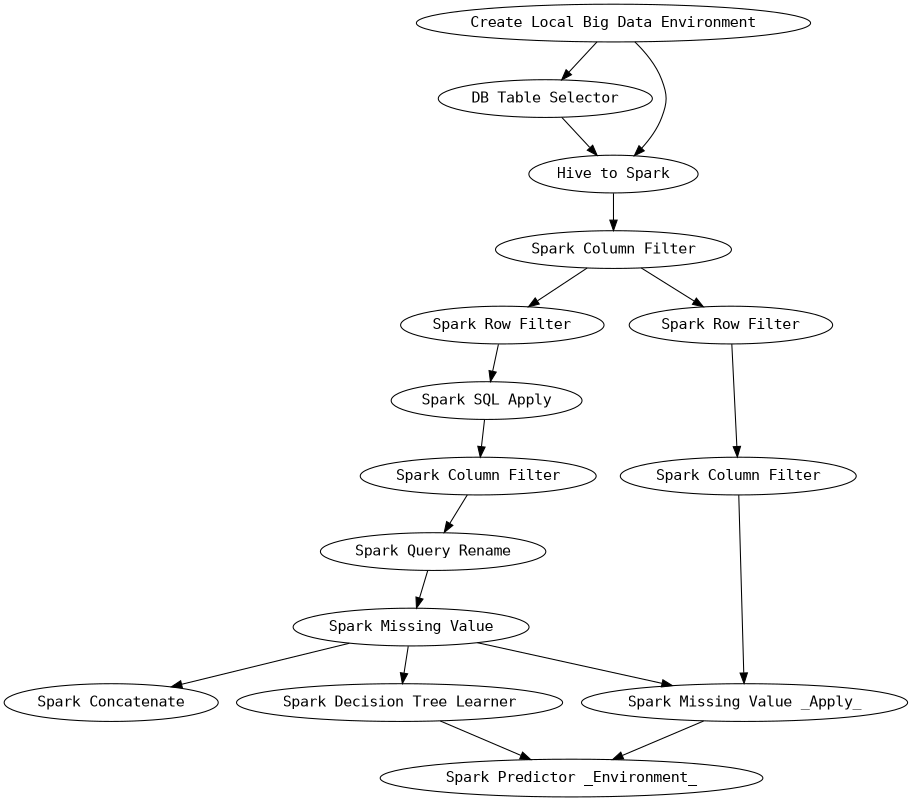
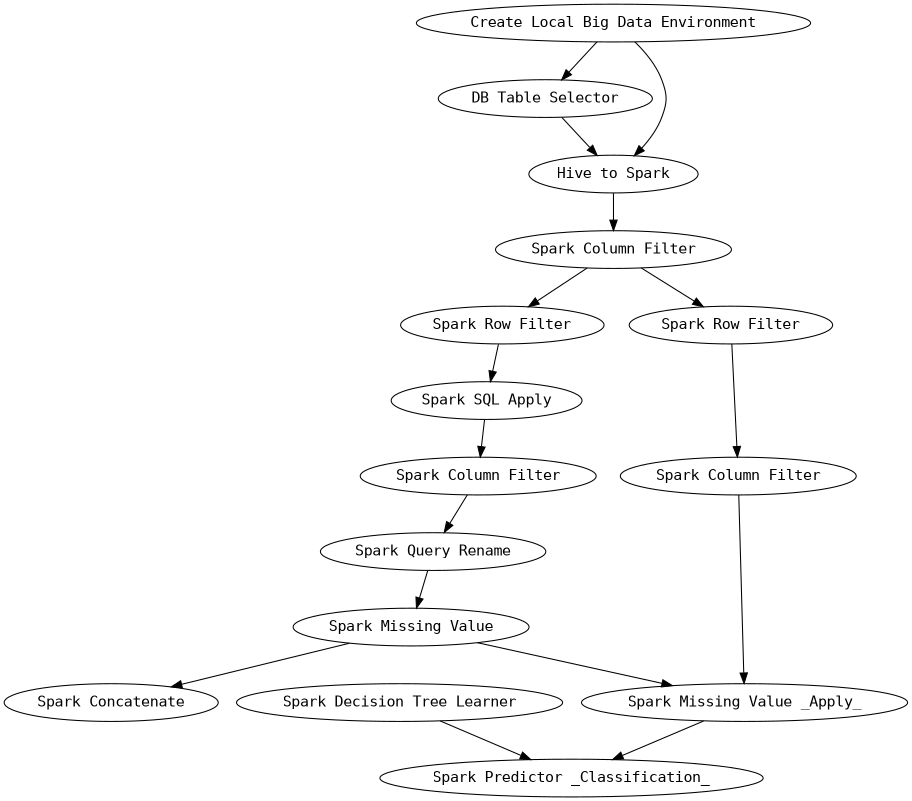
(406, 660) -> none
(572, 778) -> (572, 778)
